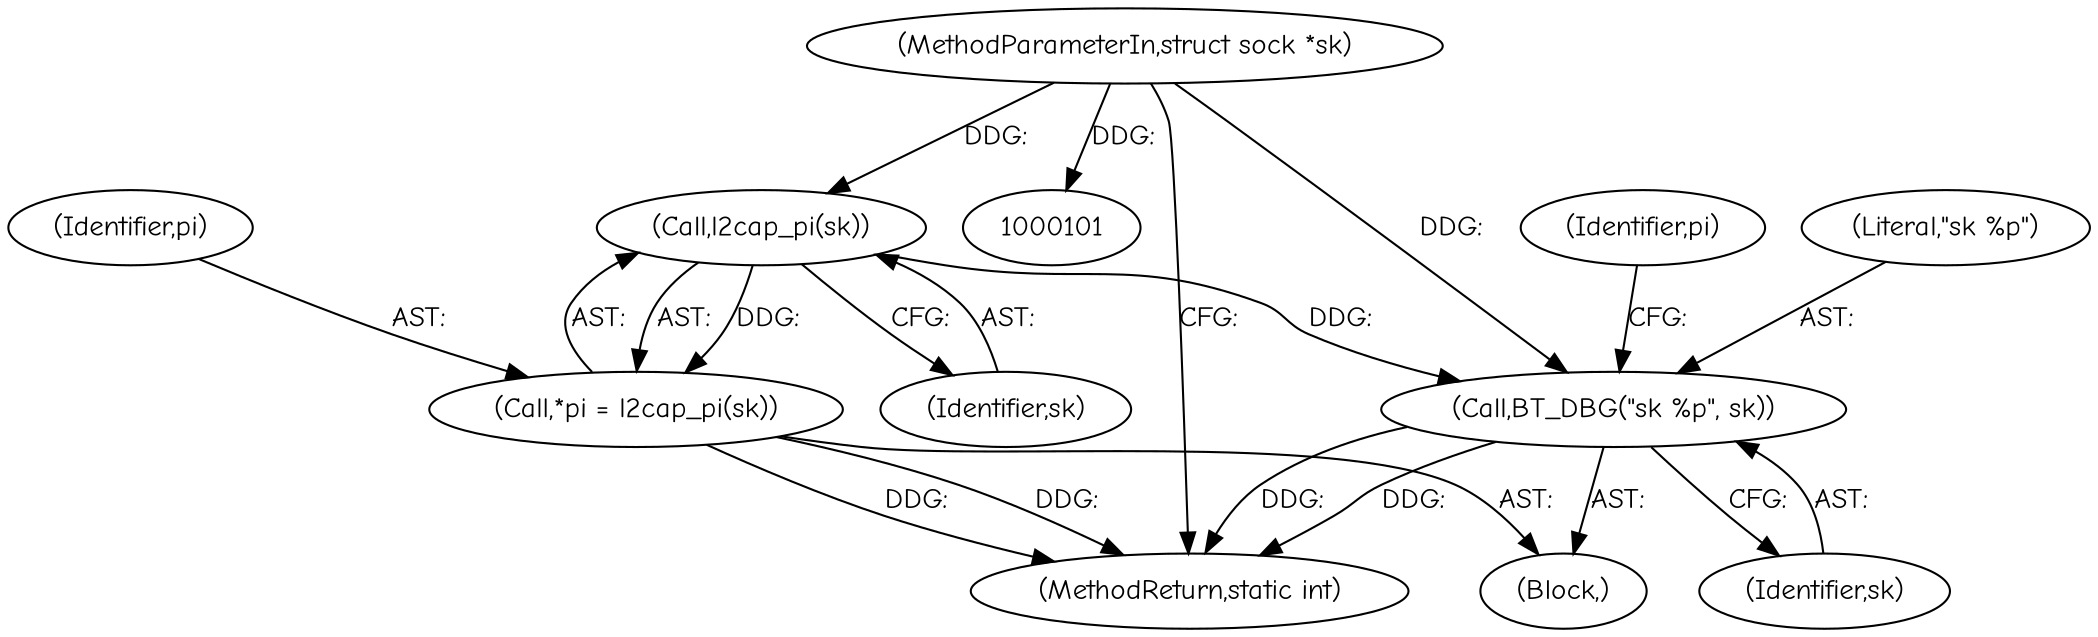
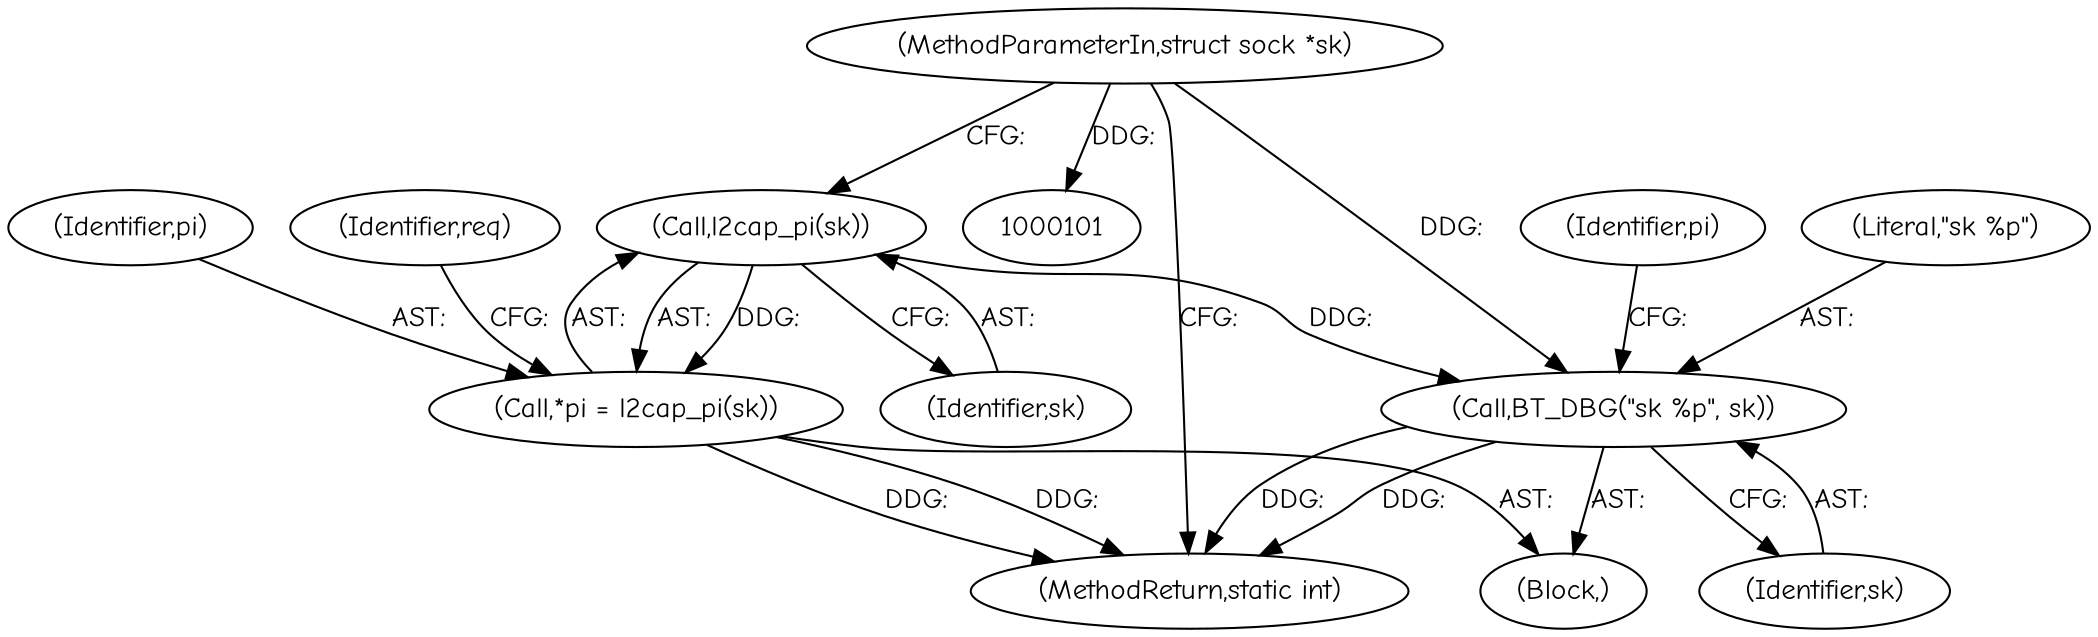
(1001, 137) -> (1001, 137)
none -> (425, 228)
